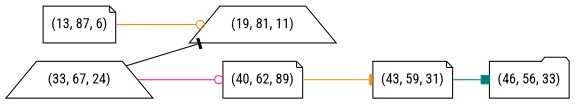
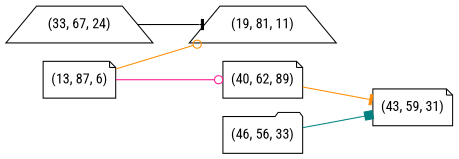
(176, 80) -> (165, 80)
(466, 80) -> (333, 122)
